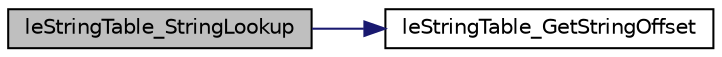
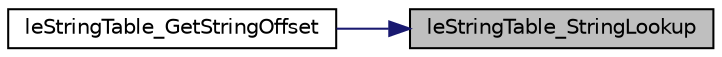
(338, 29) -> (363, 29)
